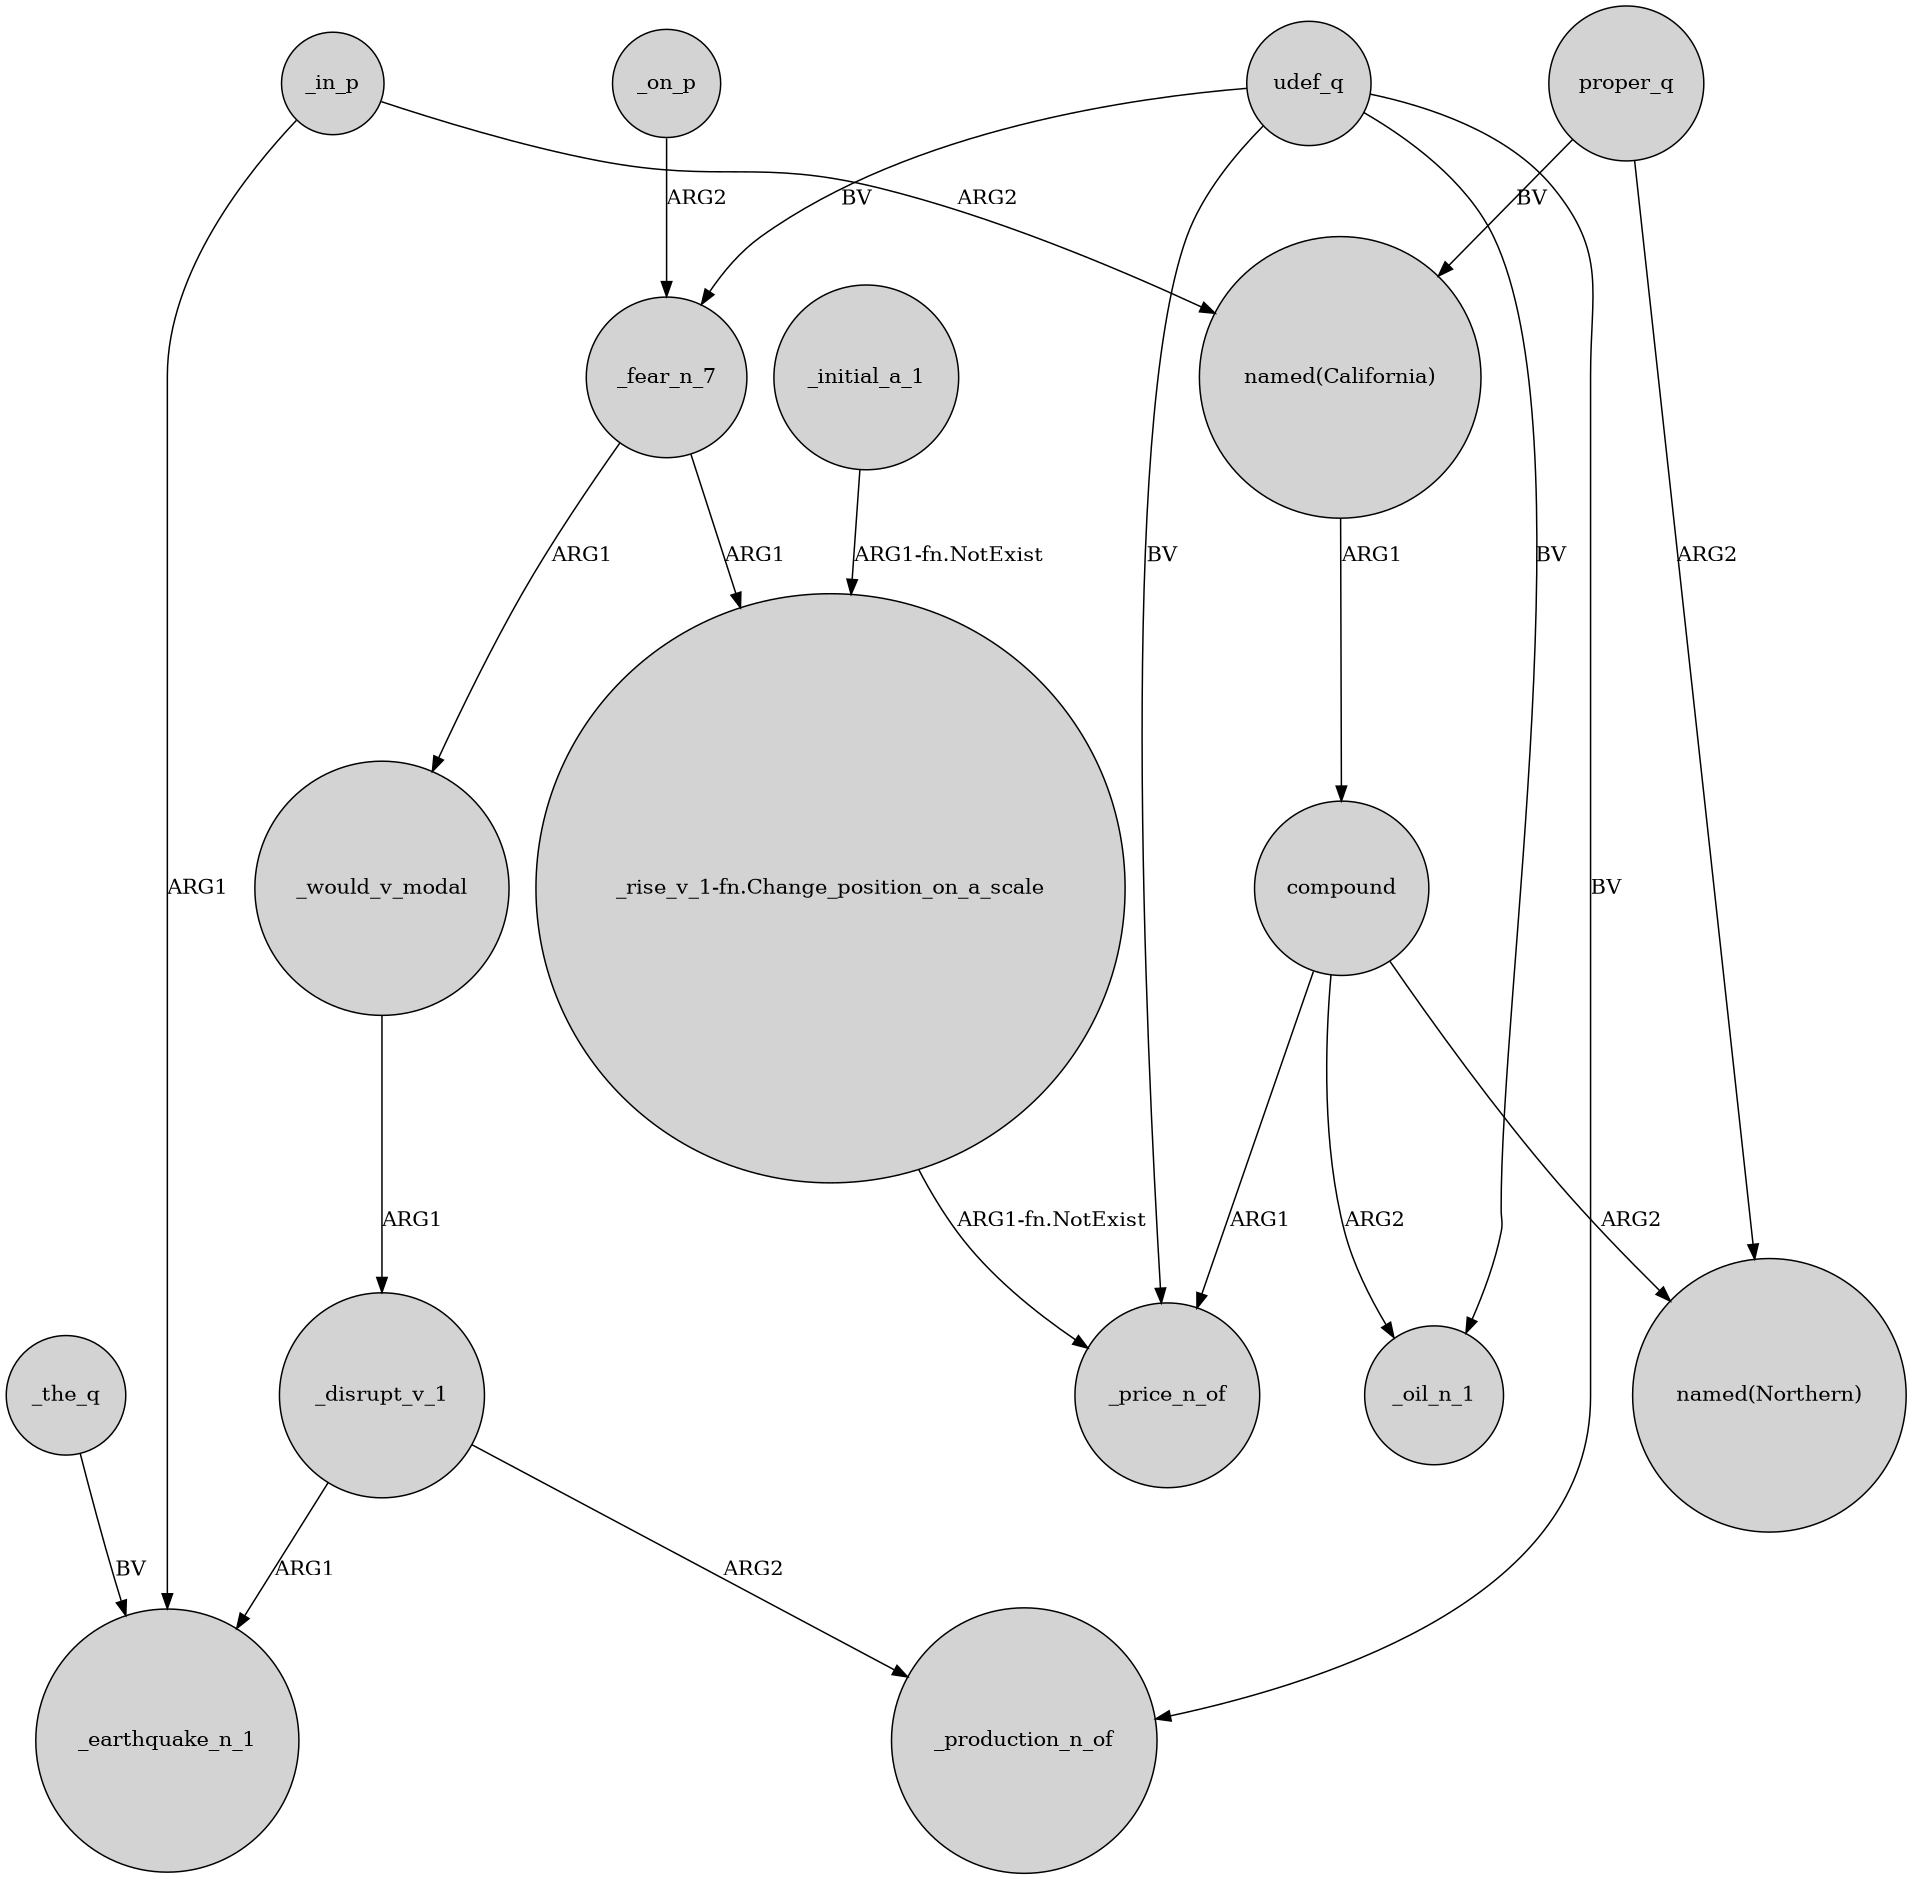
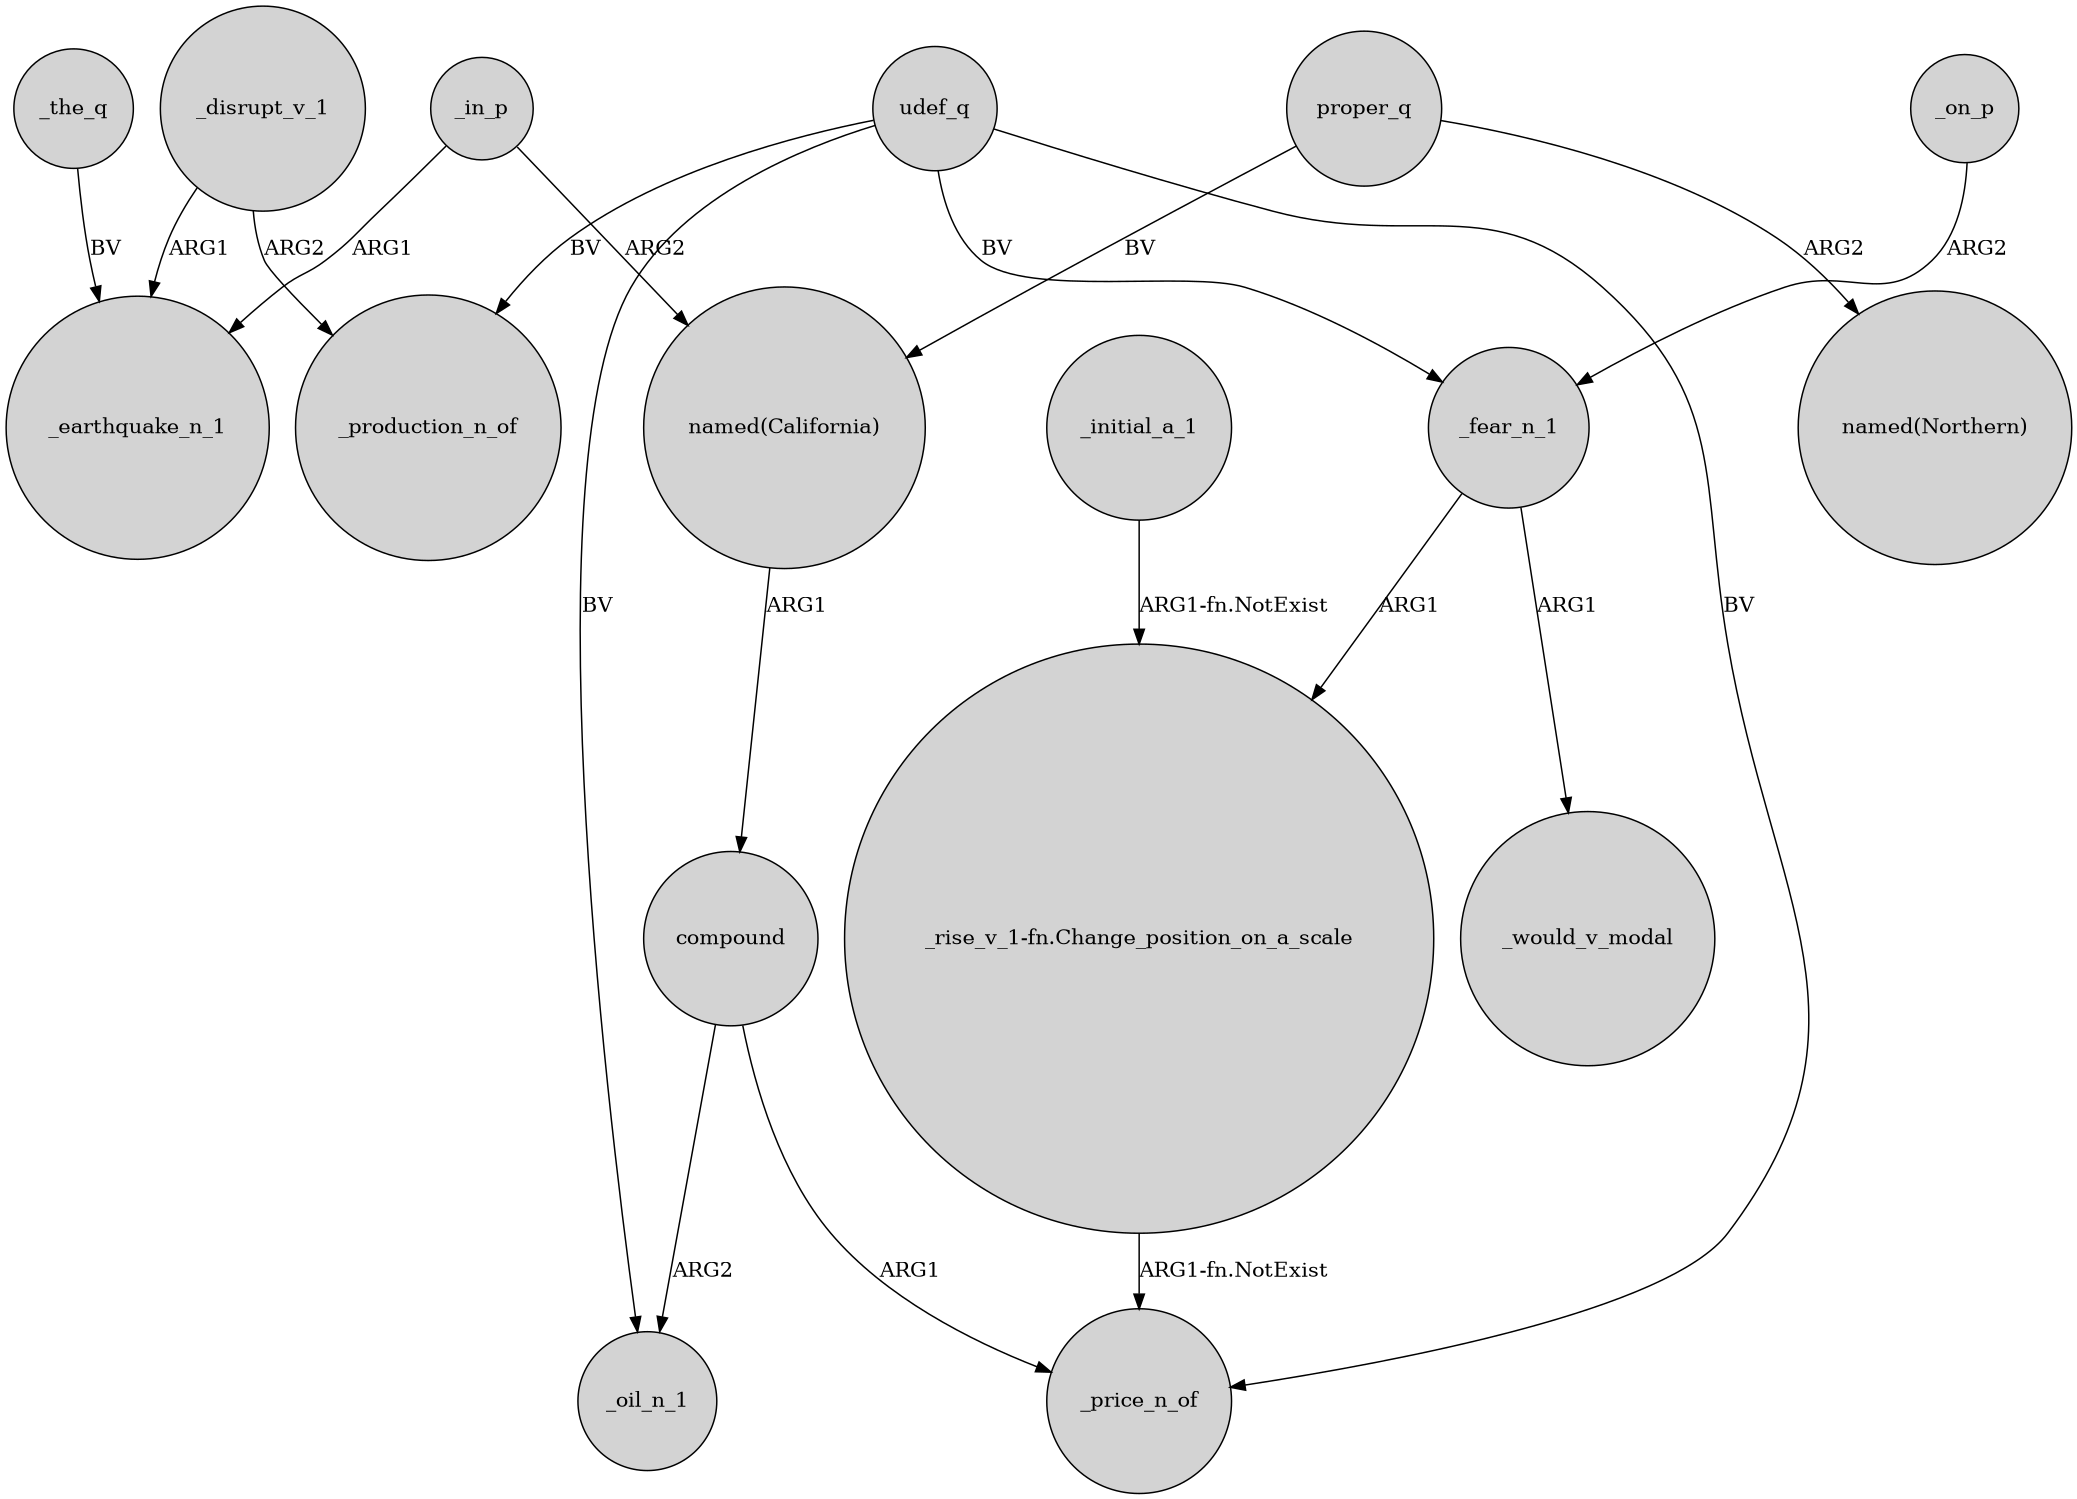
(667, 377) -> (1509, 428)
(1516, 1133) -> none
(382, 1146) -> none
